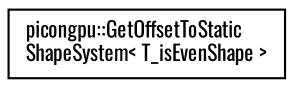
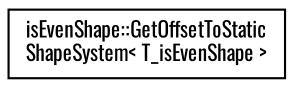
(147, 44) -> (147, 44)
